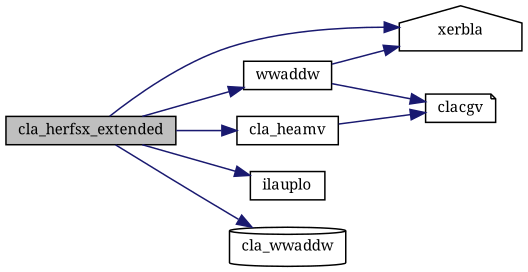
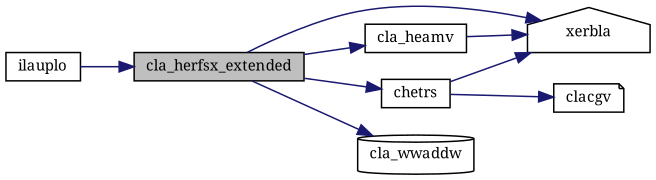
(288, 75) -> (416, 94)
(375, 119) -> (489, 36)
(189, 158) -> (100, 67)
